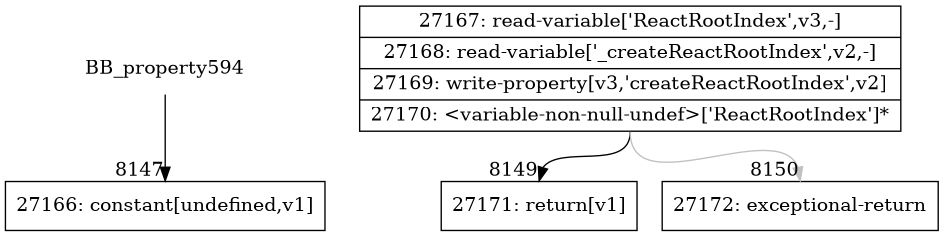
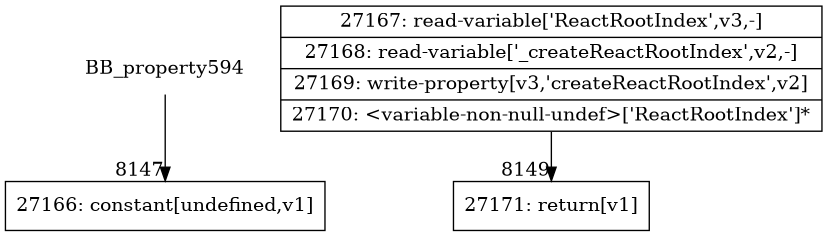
(800, 206) -> none
